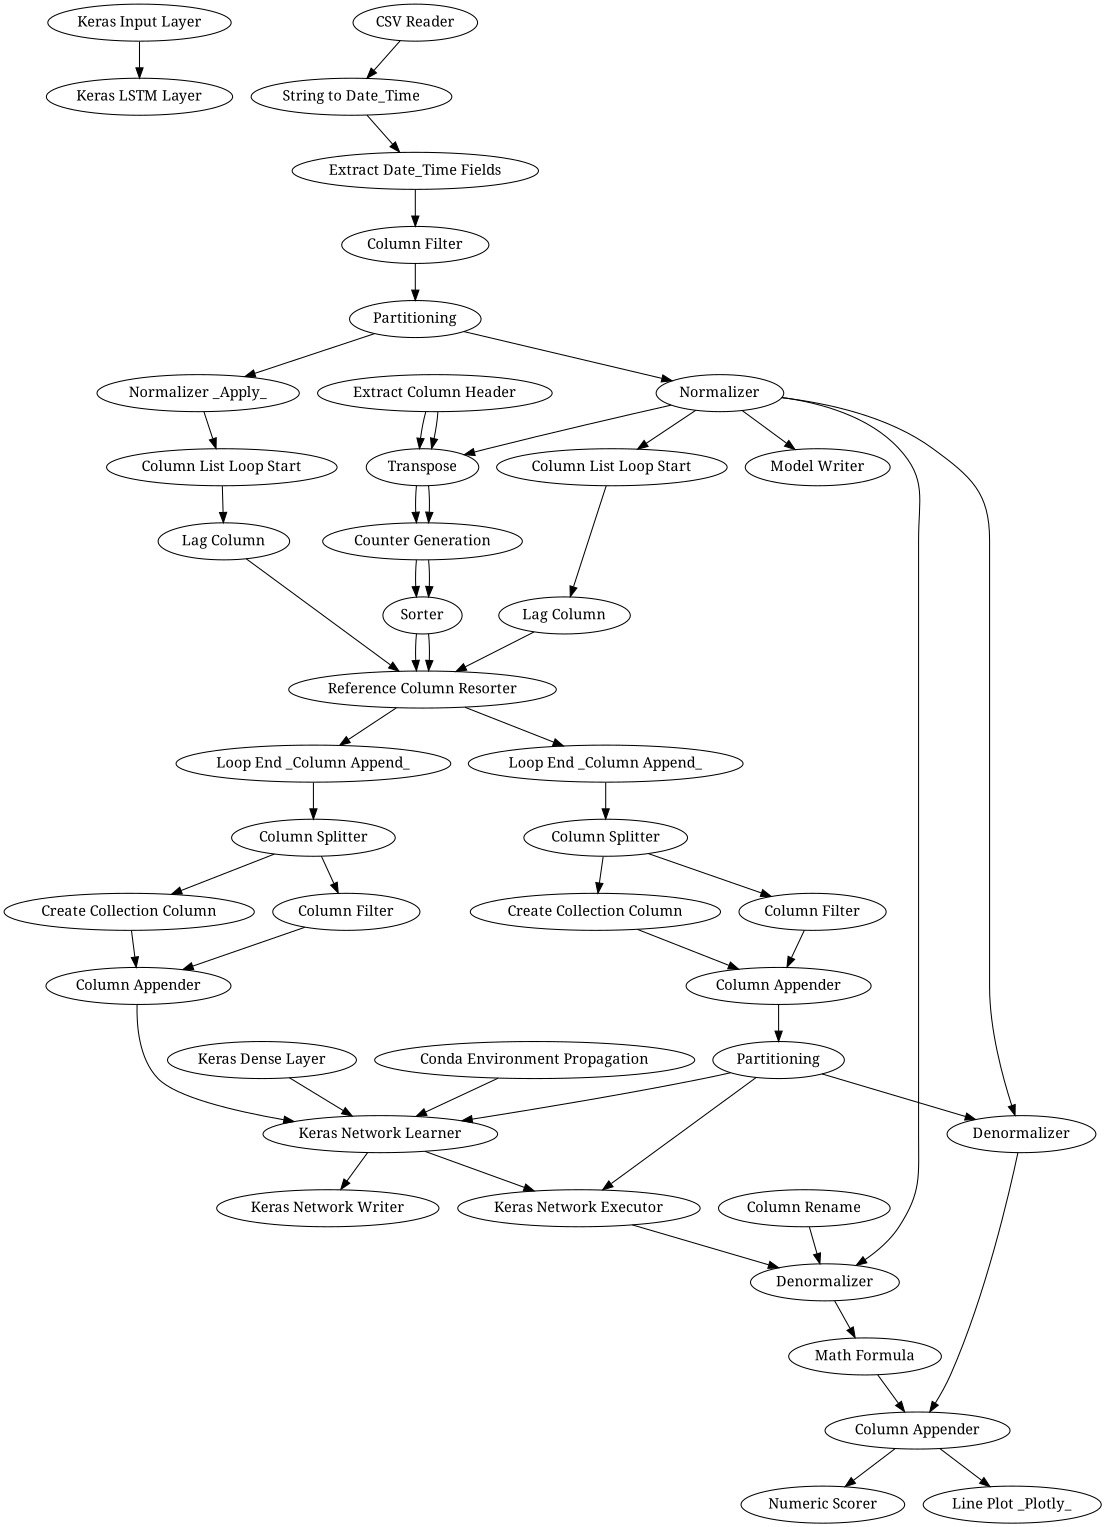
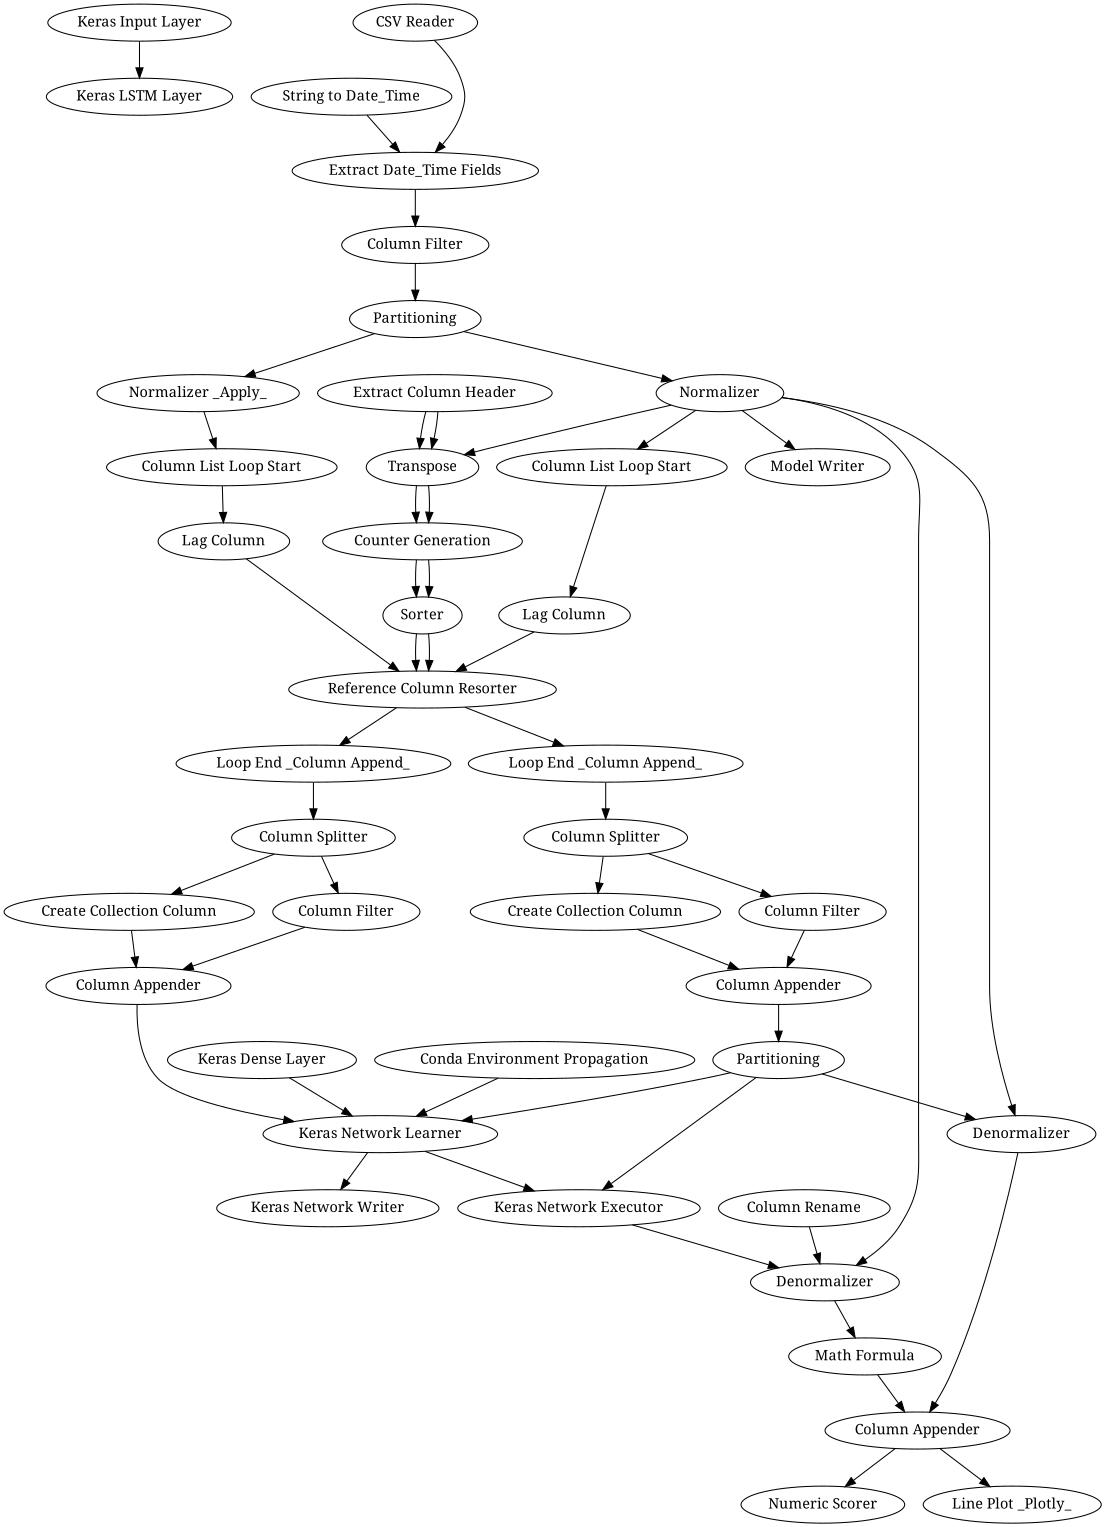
(387, 56) -> (464, 91)
